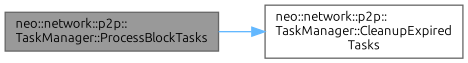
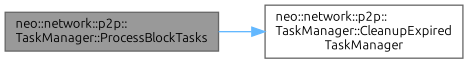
(364, 32) -> (364, 32)
